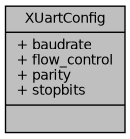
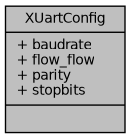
(65, 60) -> (56, 60)
